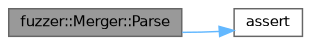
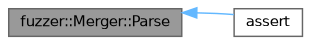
(201, 32) -> (215, 13)
